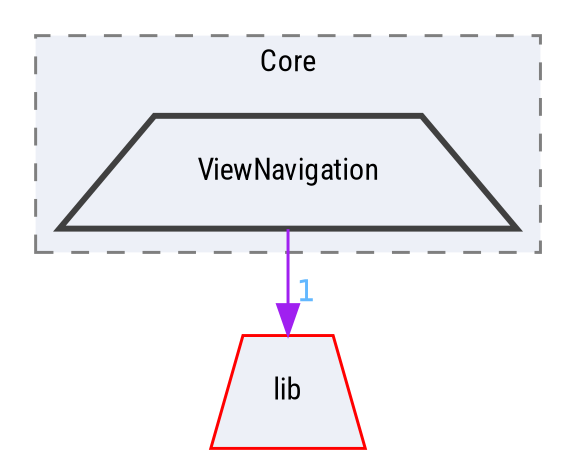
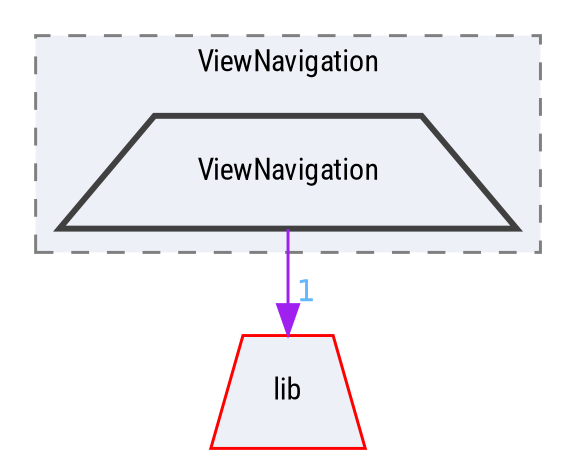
(288, 64) -> (288, 64)
